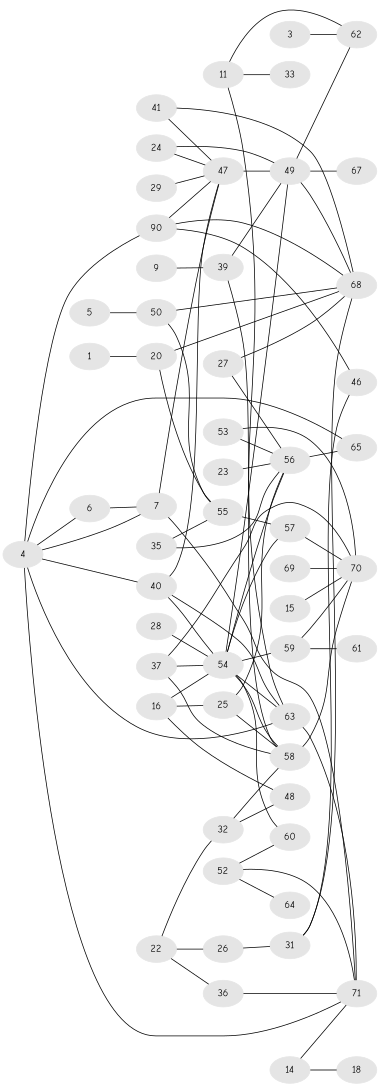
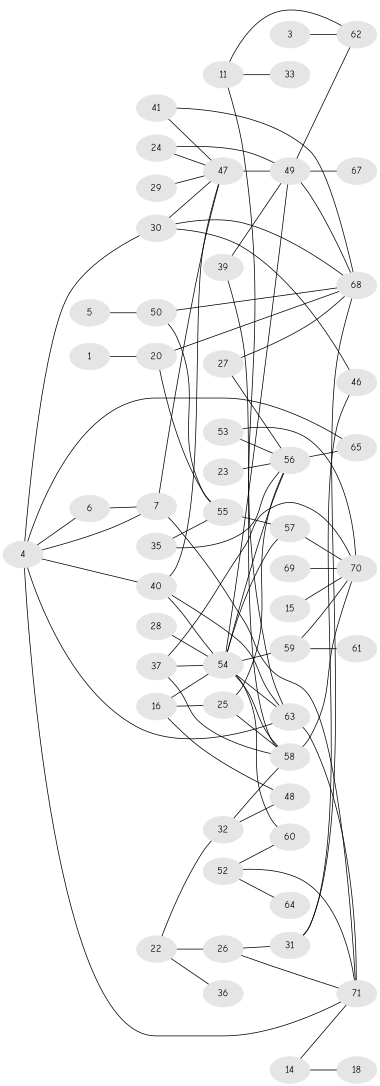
(156, 228) -> (156, 228)
(156, 268) -> none
(290, 994) -> (290, 972)
